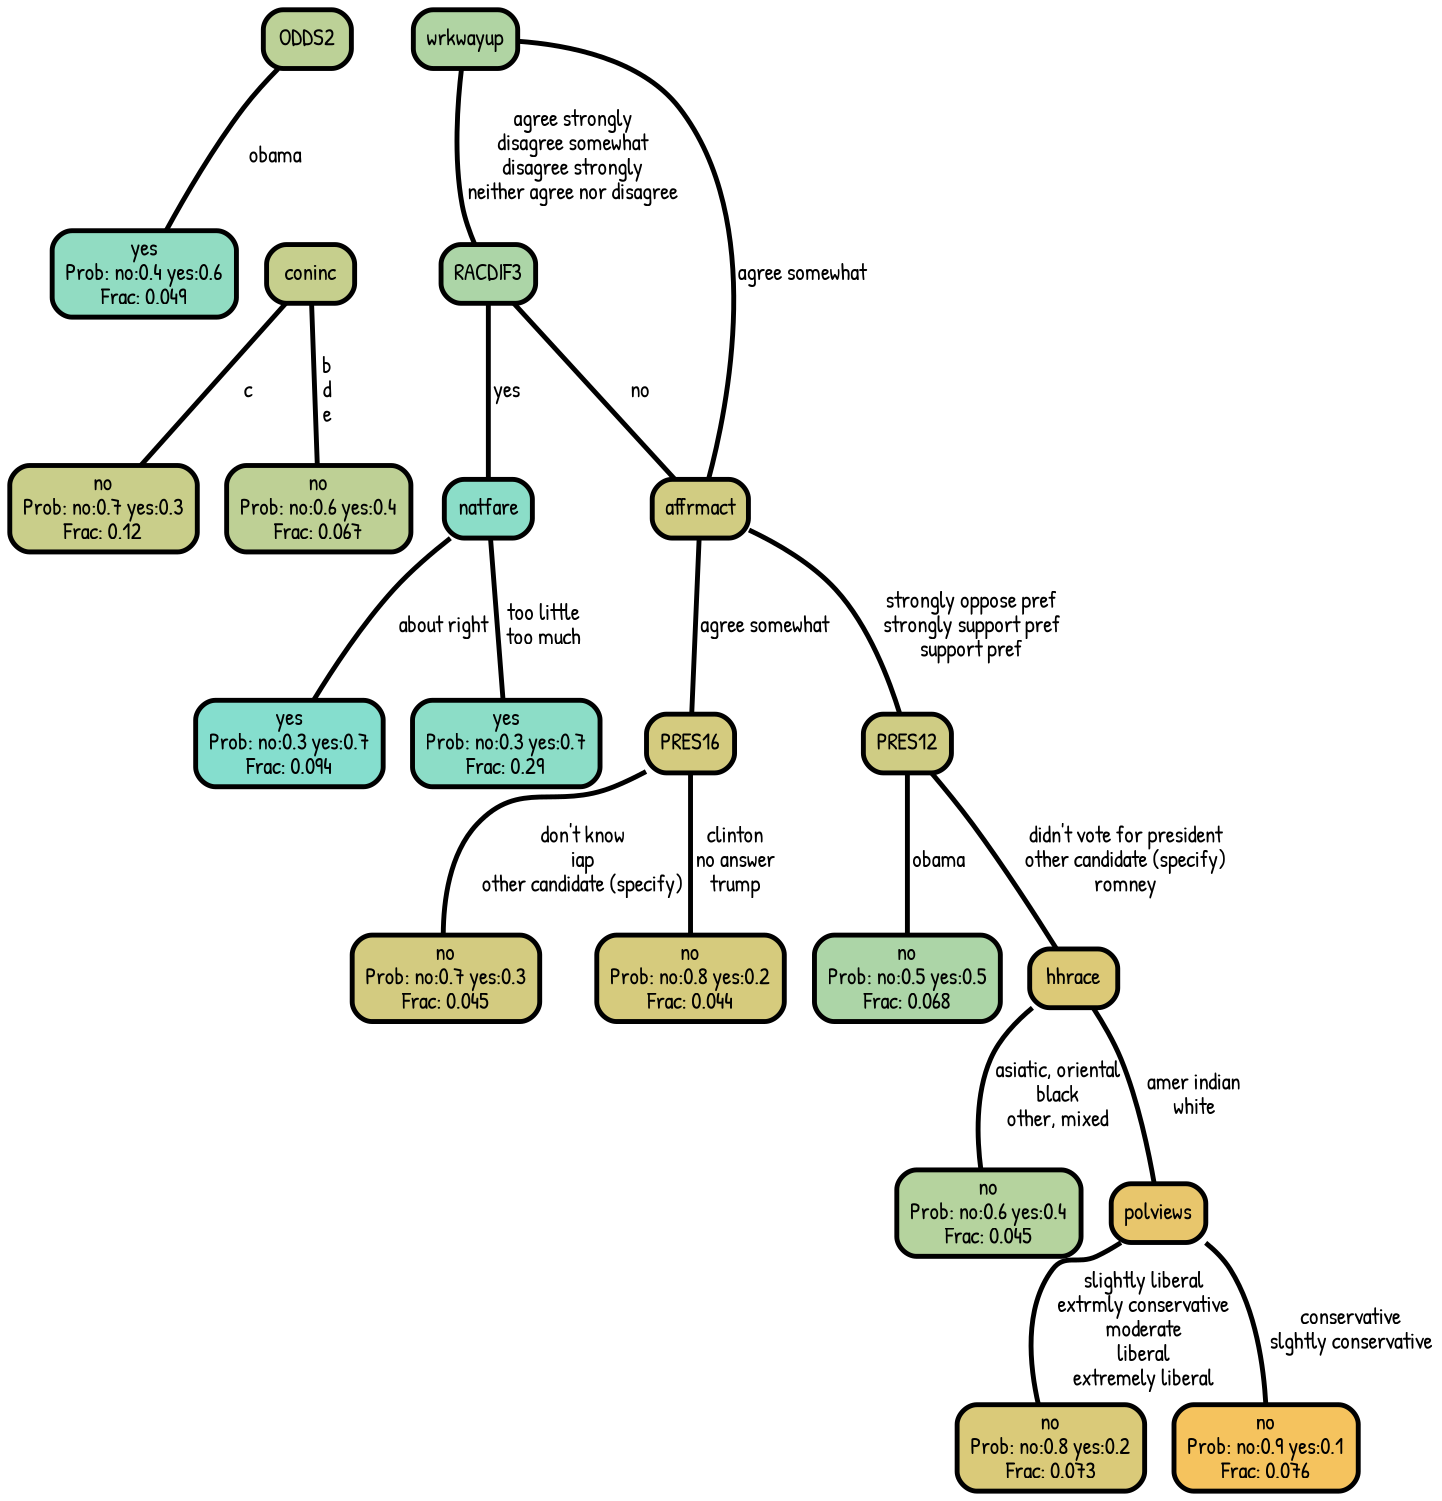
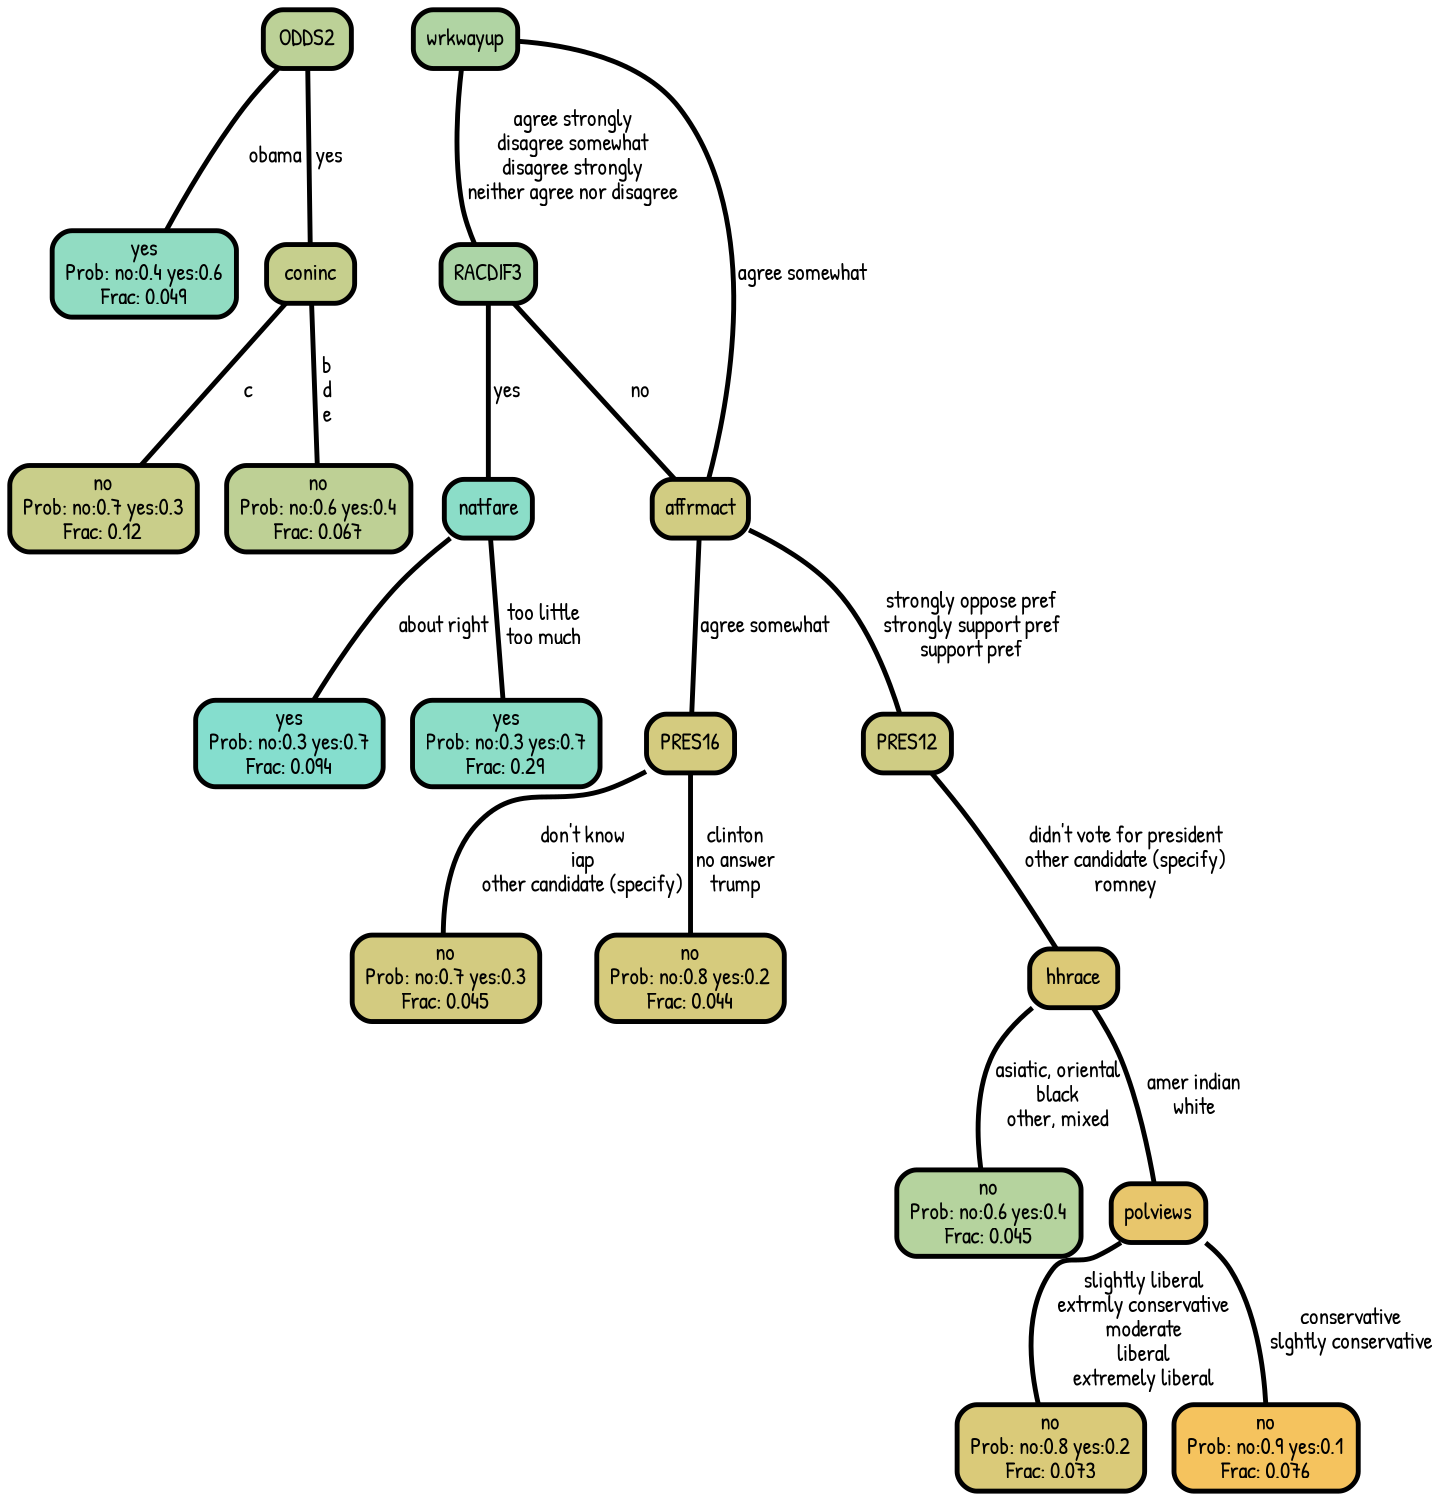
none -> (309, 156)
(907, 978) -> none
